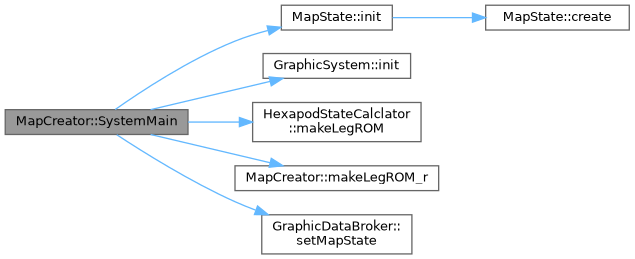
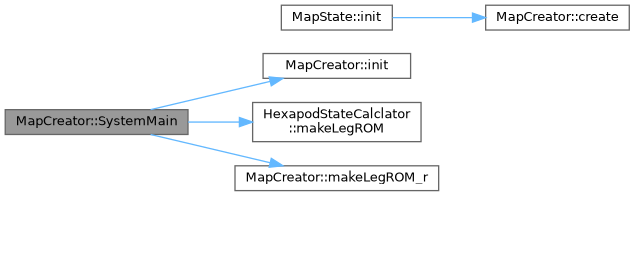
(557, 18) -> (557, 18)
(188, 64) -> none
(337, 66) -> (337, 66)
(337, 234) -> none
